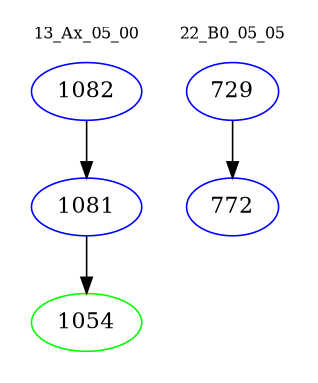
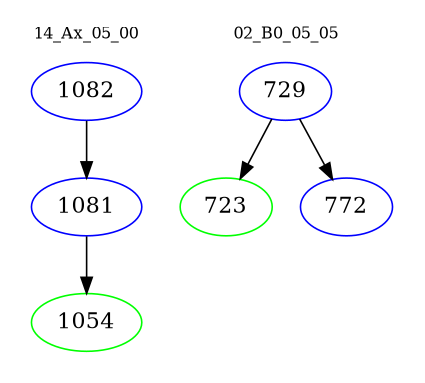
(87, 34) -> (87, 34)
(233, 34) -> (286, 34)
none -> (226, 207)
